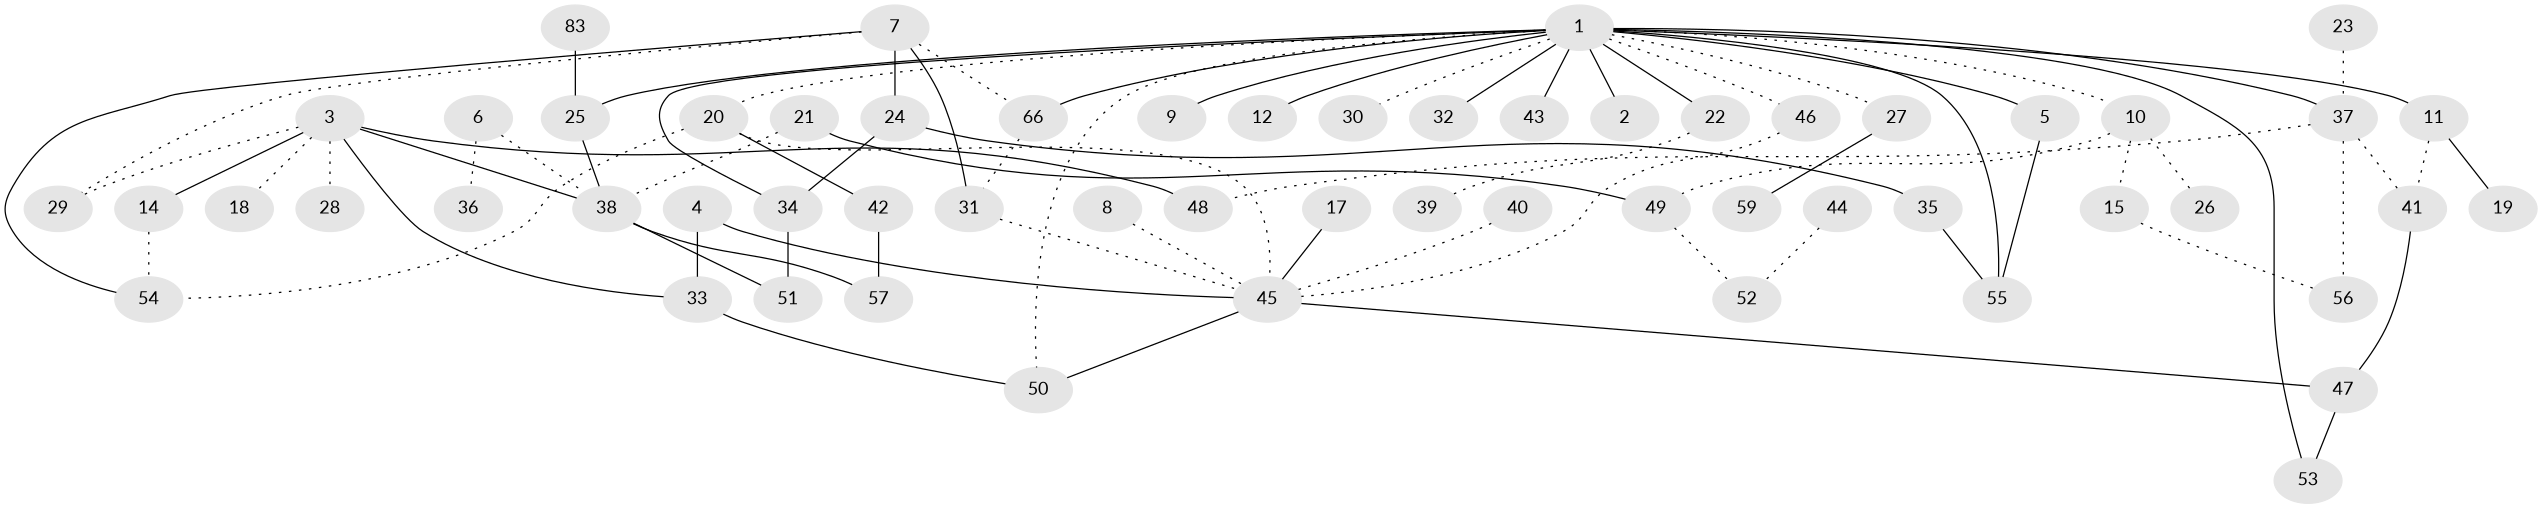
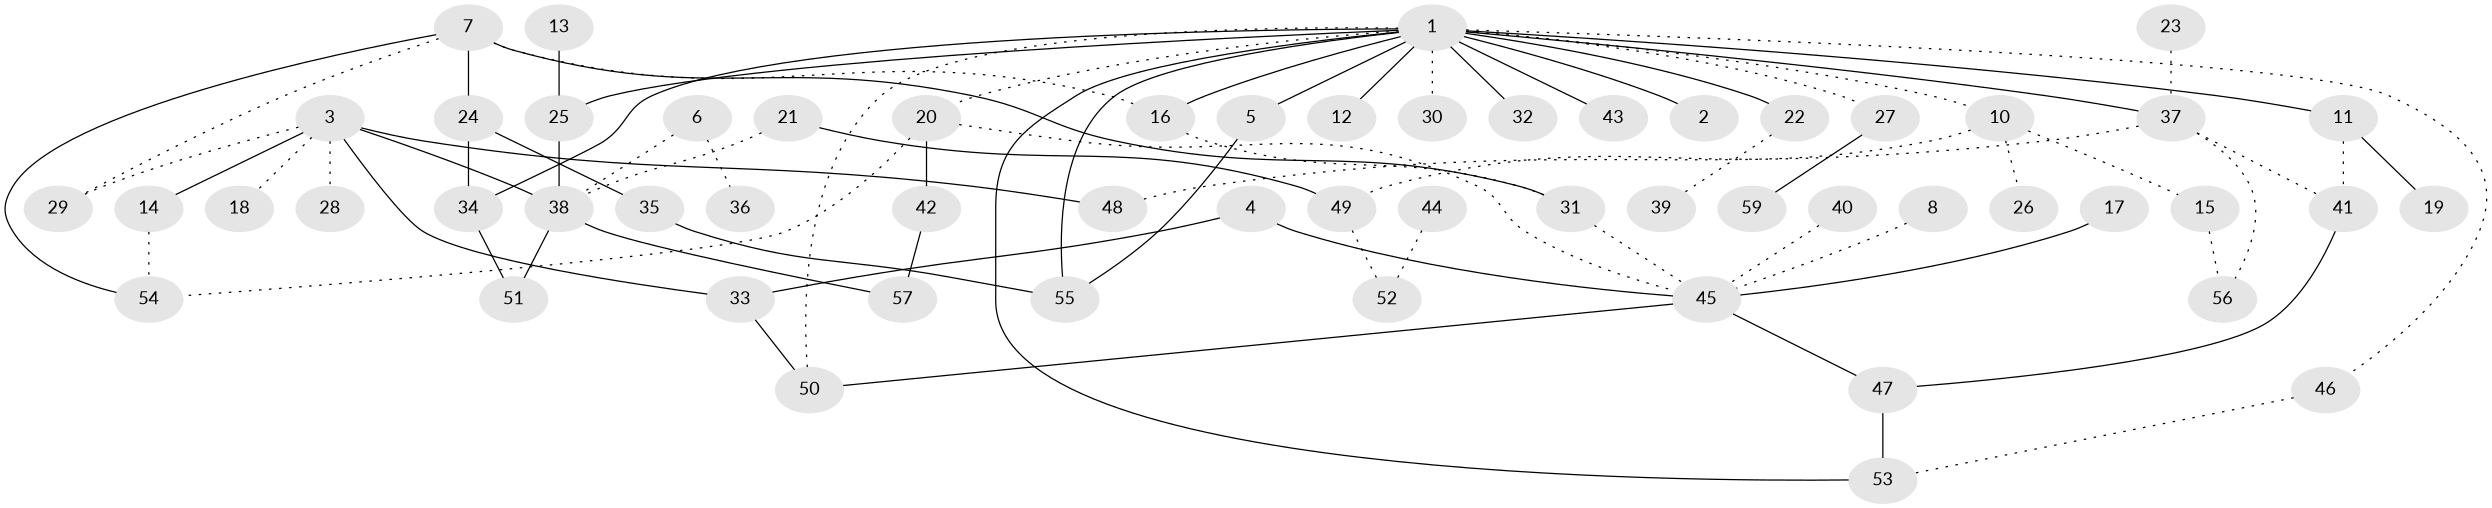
(575, 28) -> (559, 28)
(1033, 118) -> (1161, 118)
(1172, 118) -> none
(1551, 237) -> (2104, 435)
